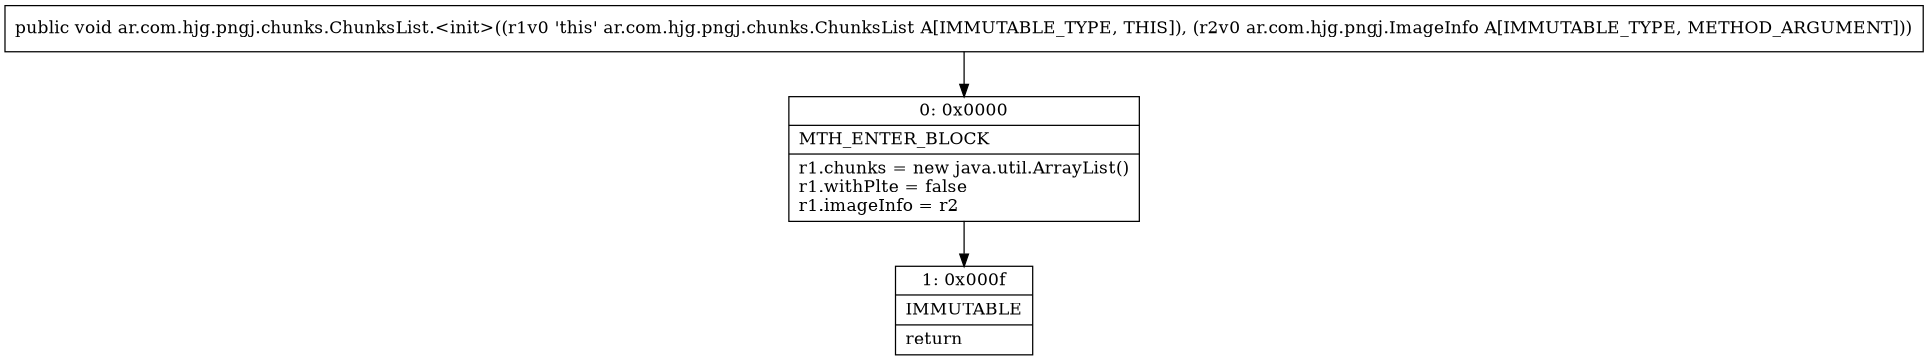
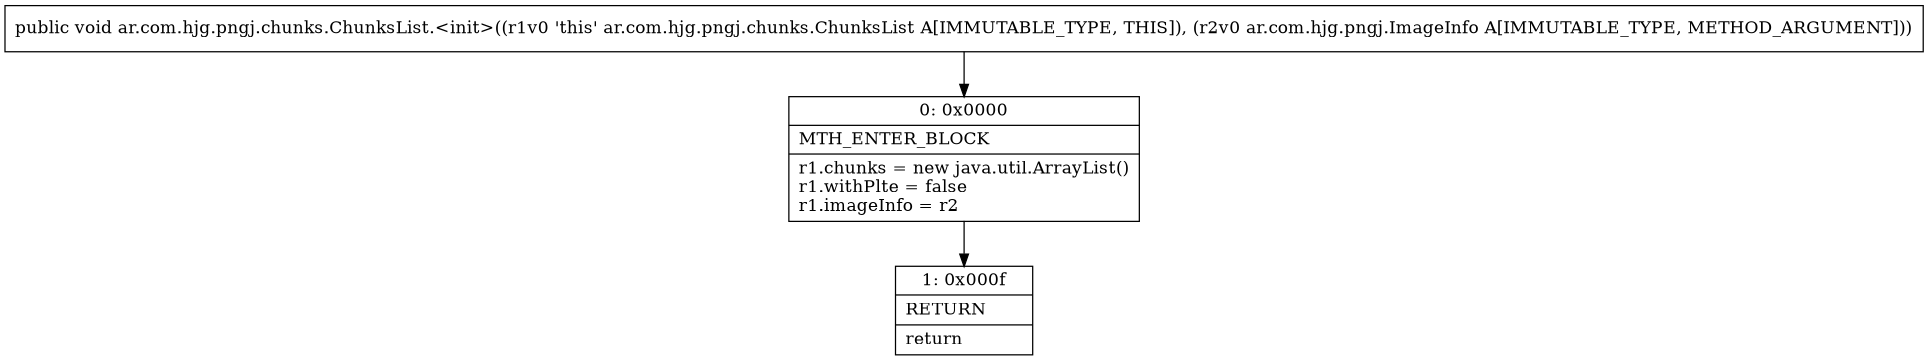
(964, 309) -> (946, 309)
